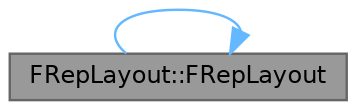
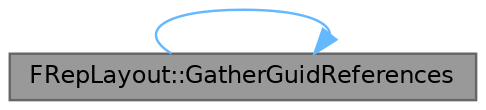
(178, 77) -> (243, 77)
